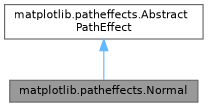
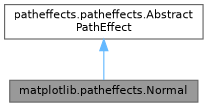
(104, 22) -> (104, 22)
